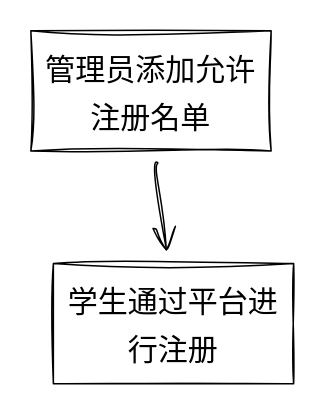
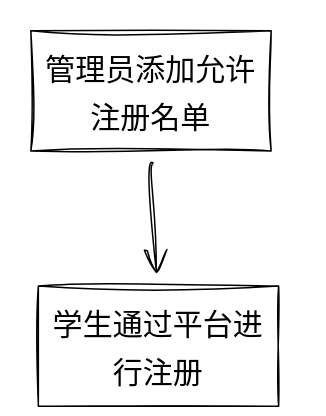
(173, 323) -> (158, 346)
